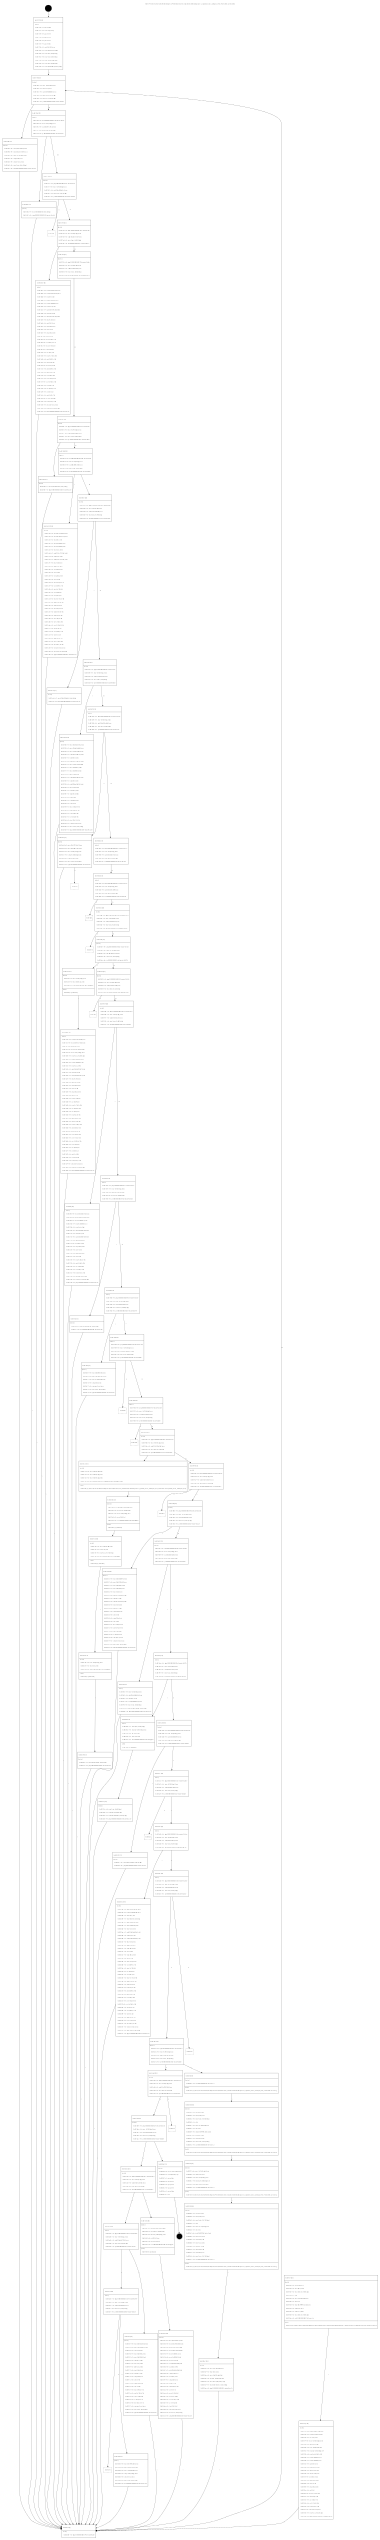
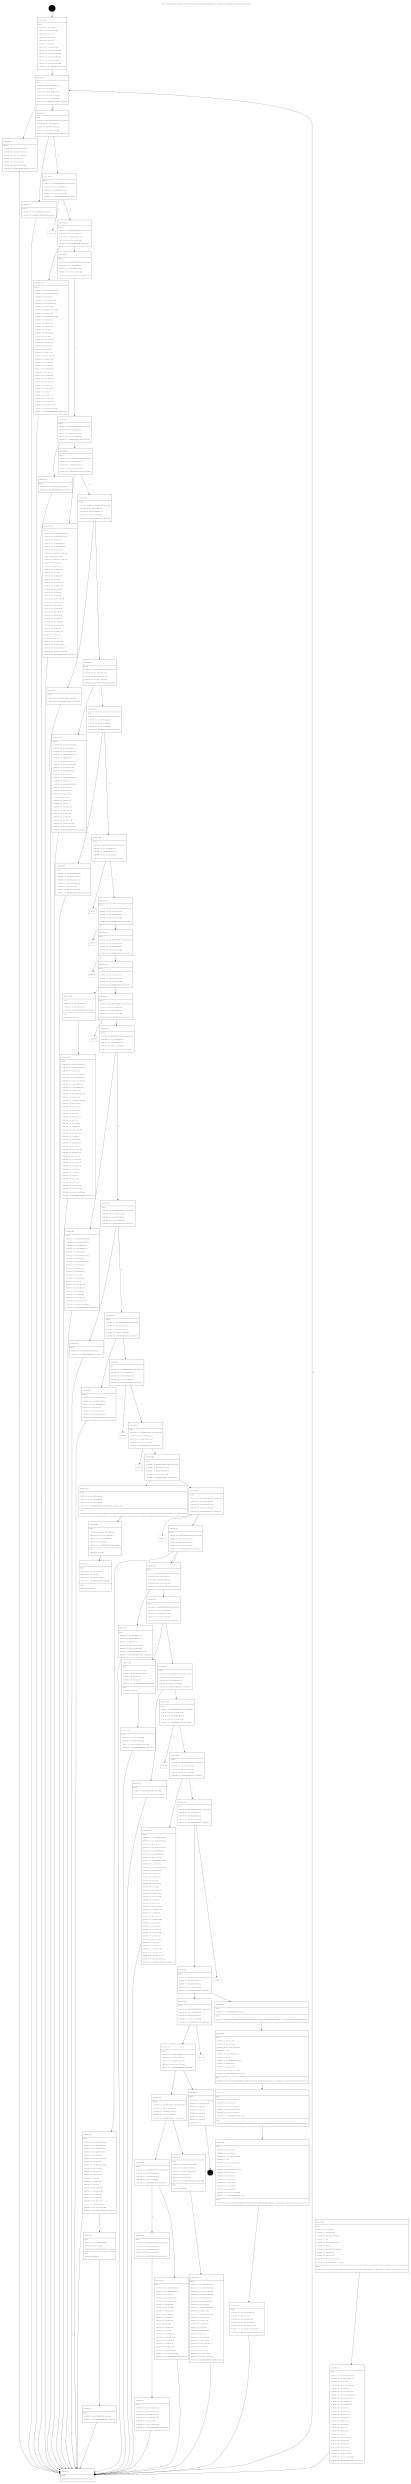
(75, 875) -> (99, 884)
(96, 1609) -> (99, 2222)
(108, 2470) -> none
